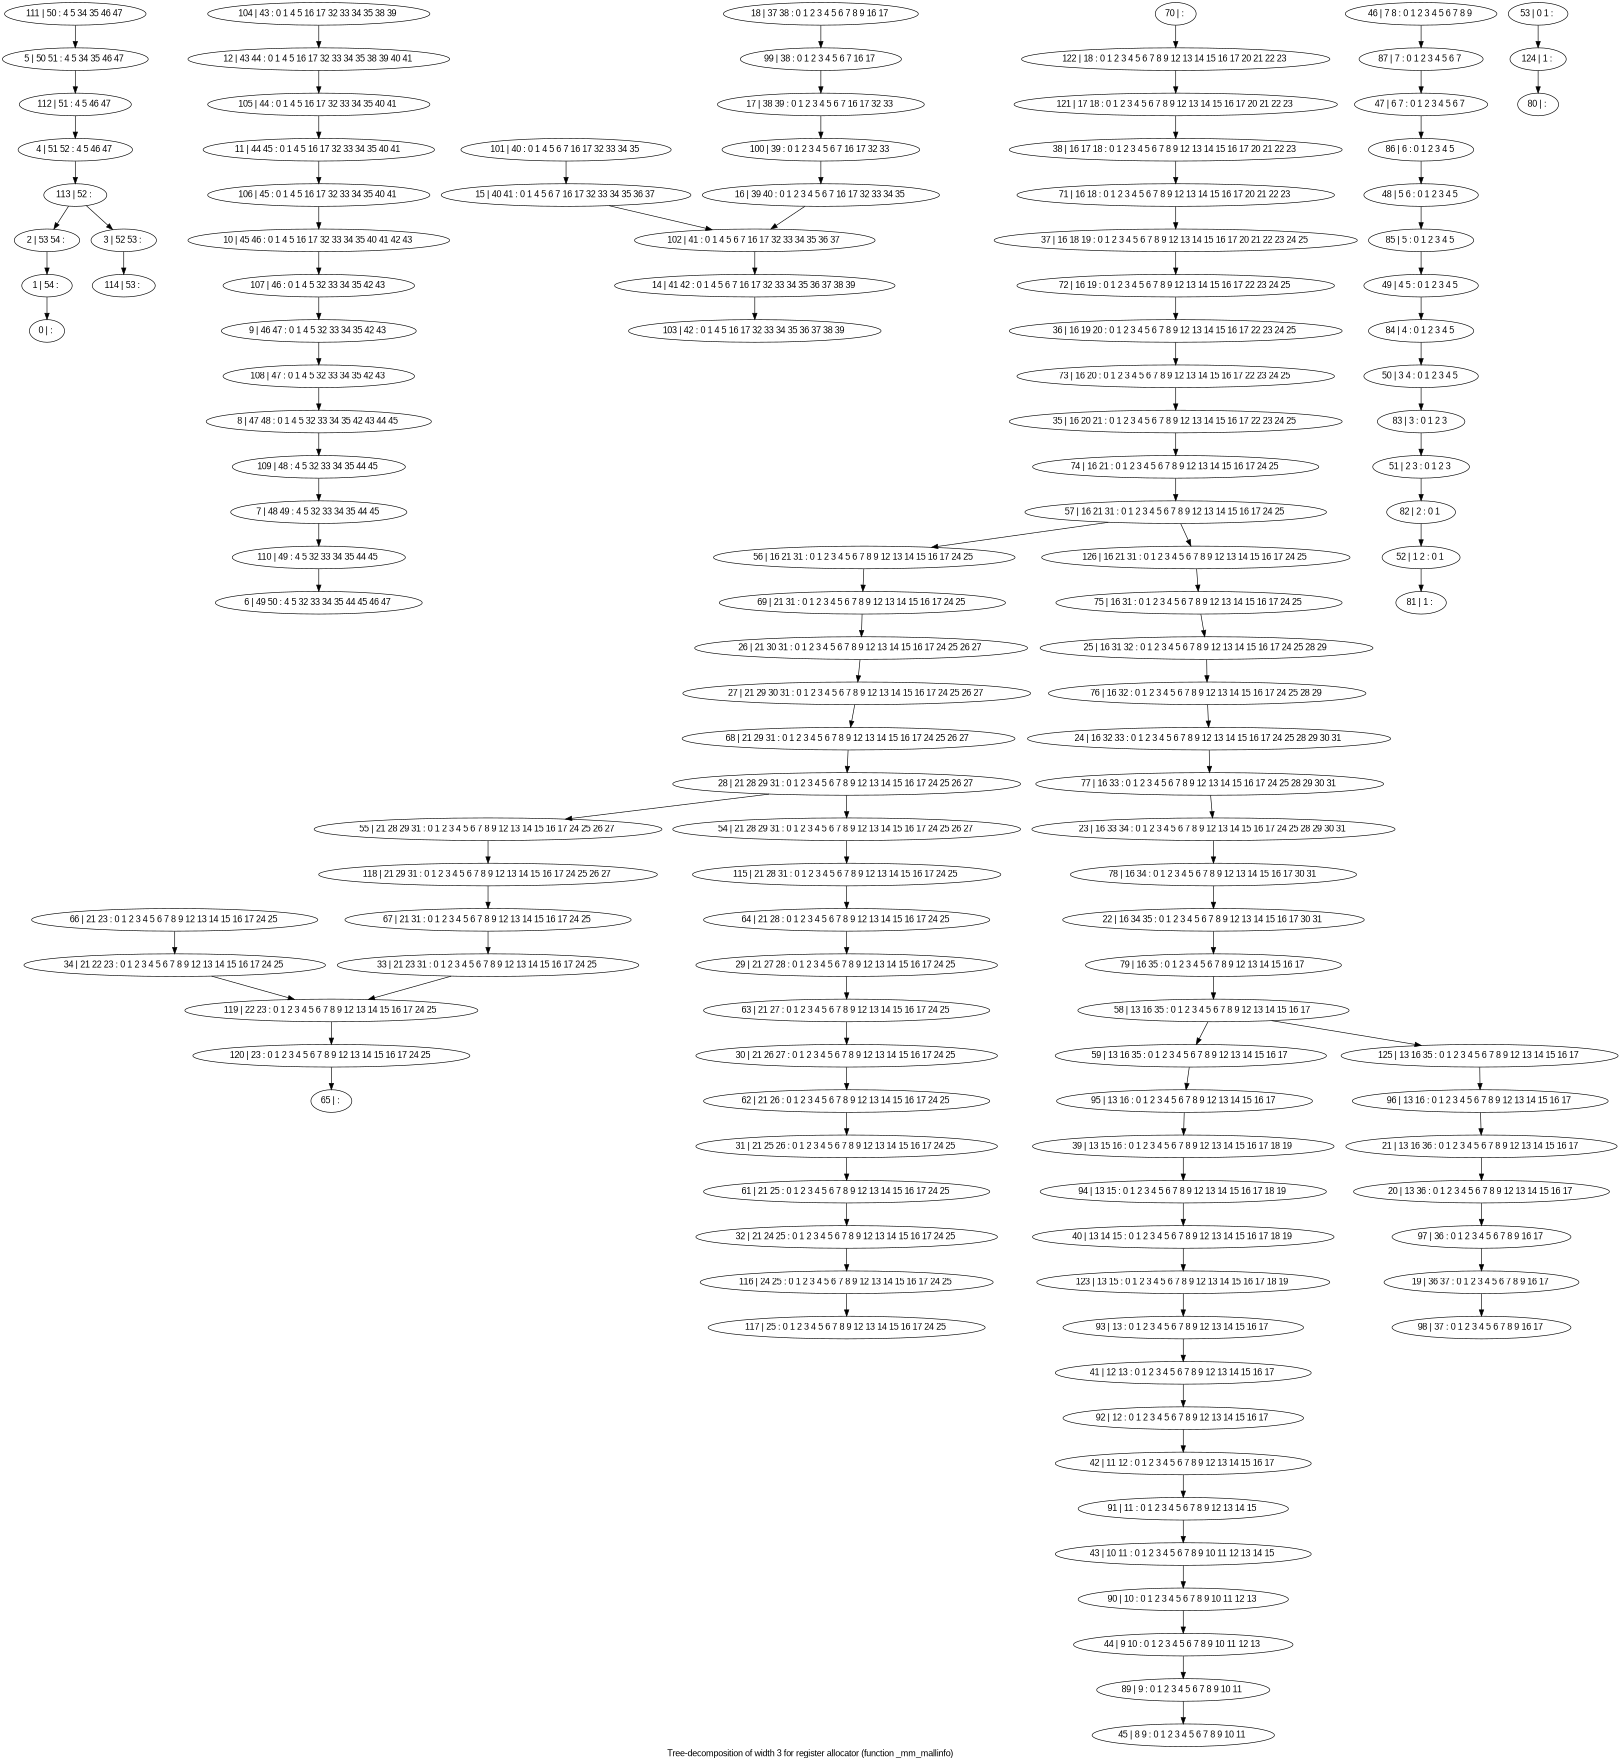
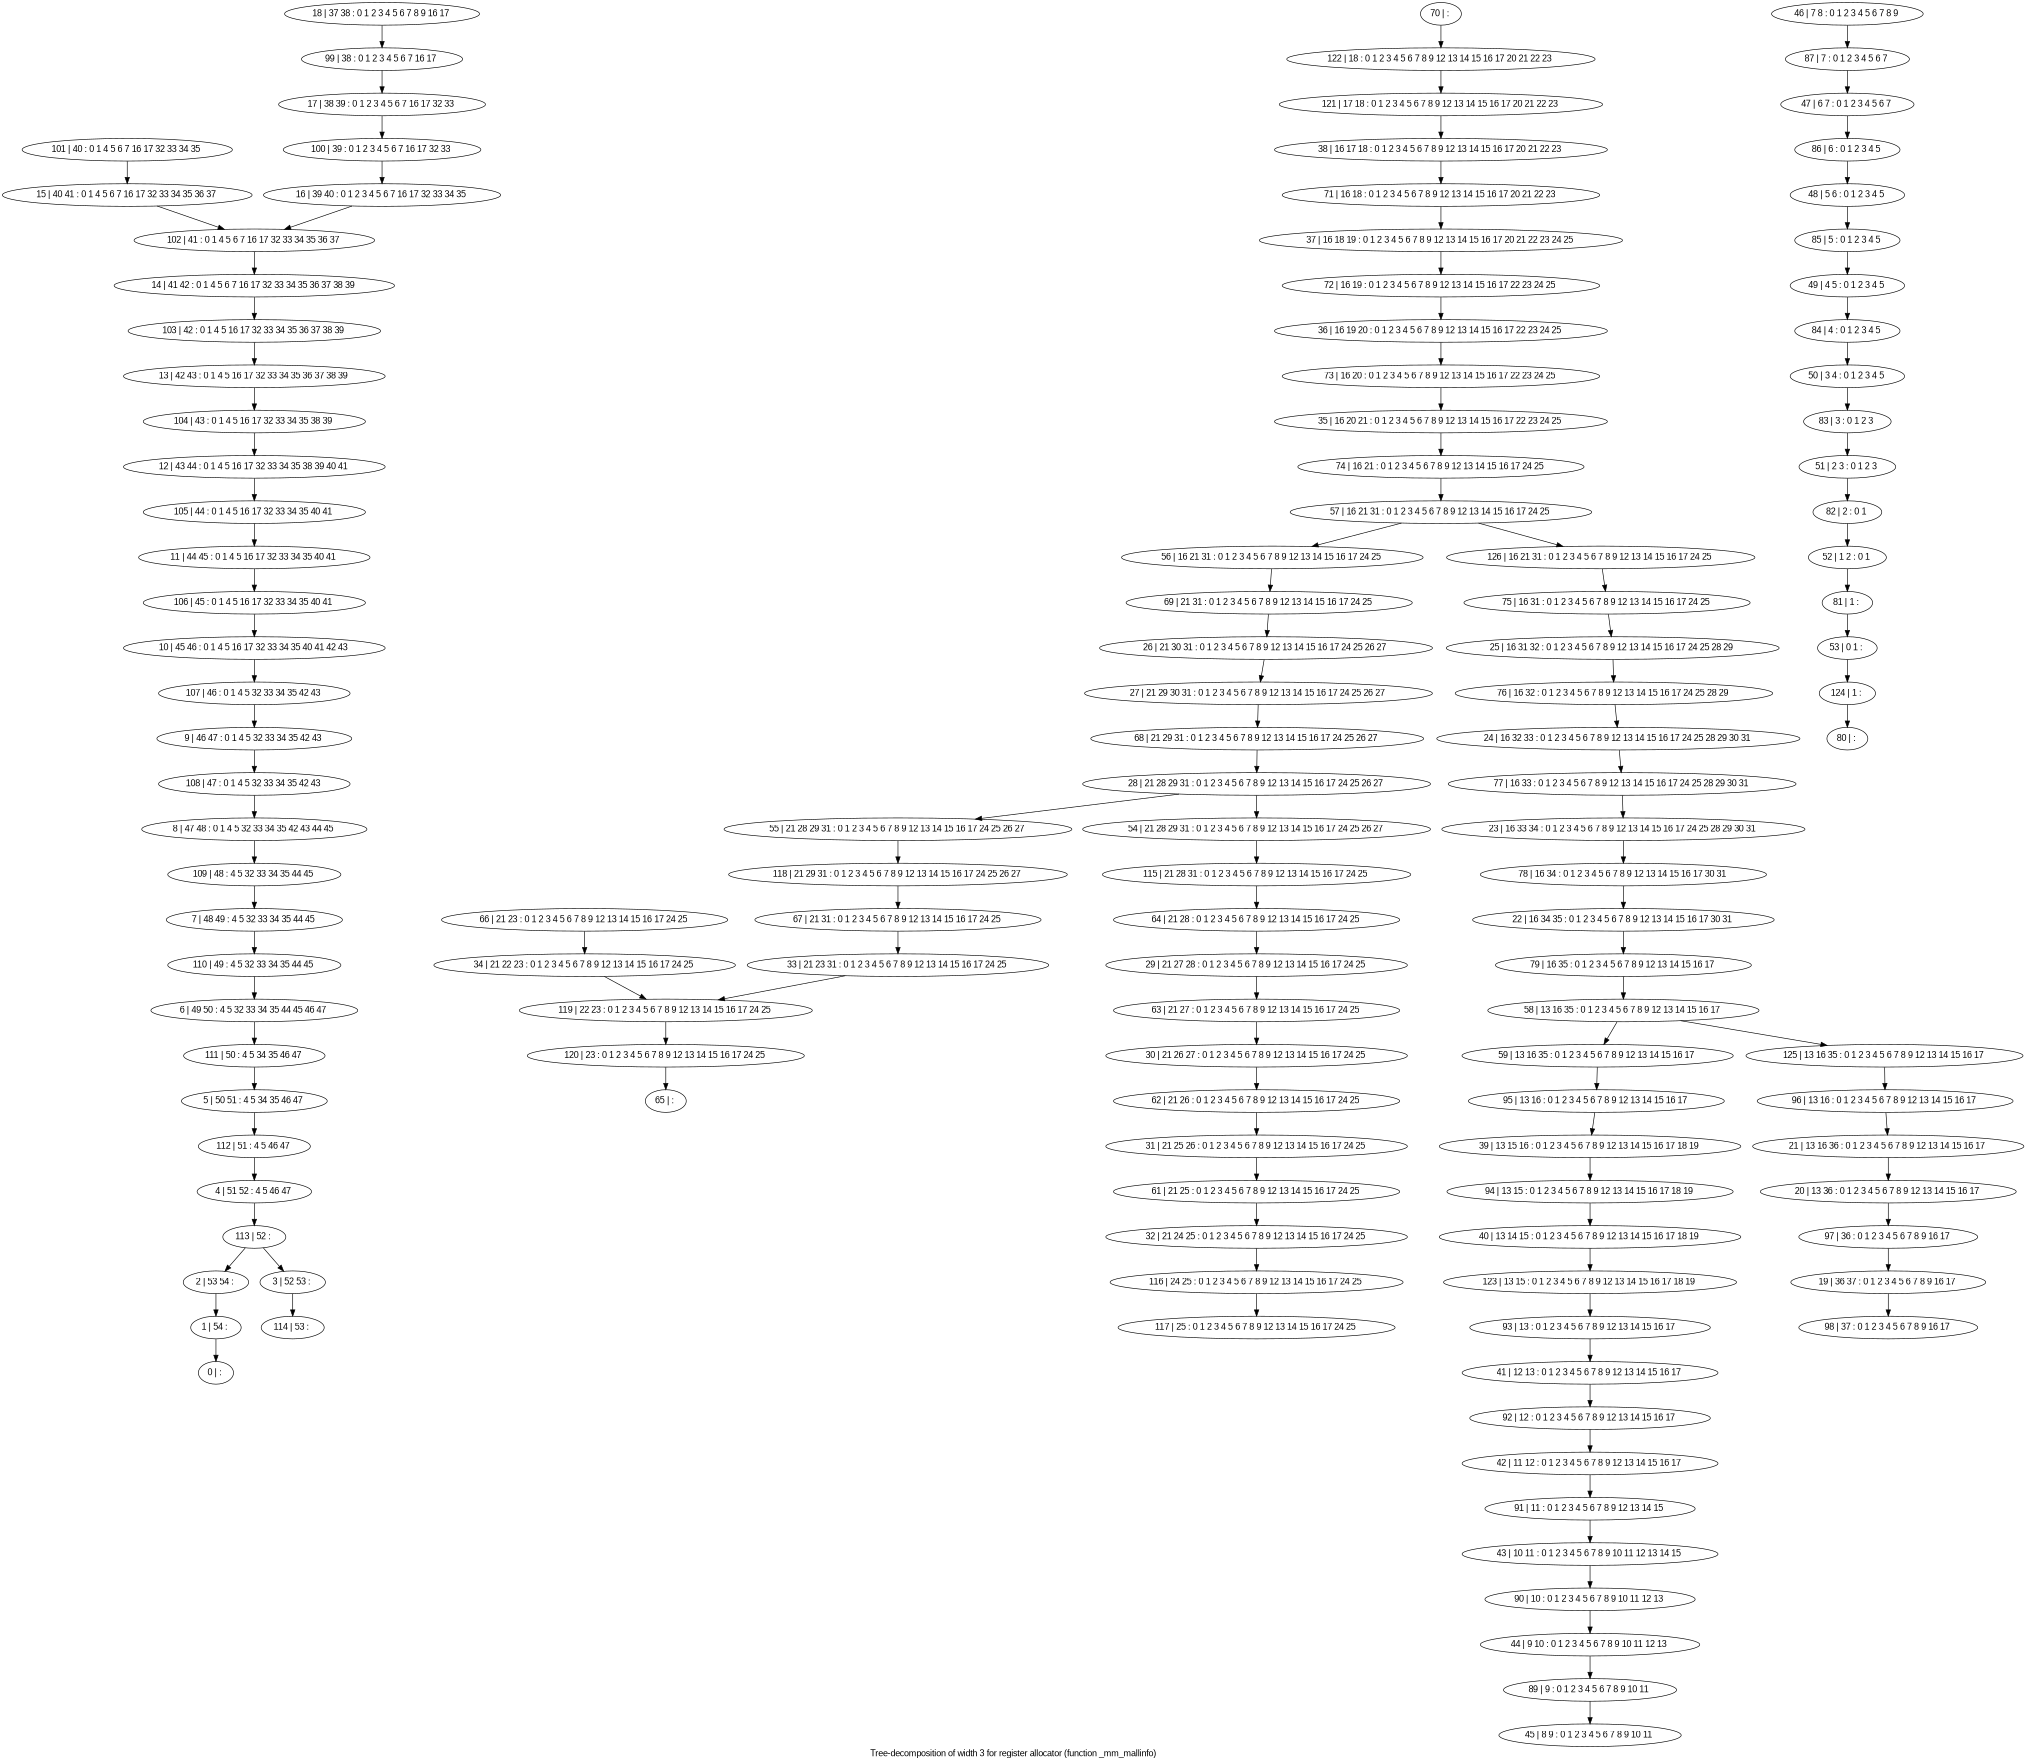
none -> (254, 376)
none -> (1847, 622)
none -> (254, 1030)
